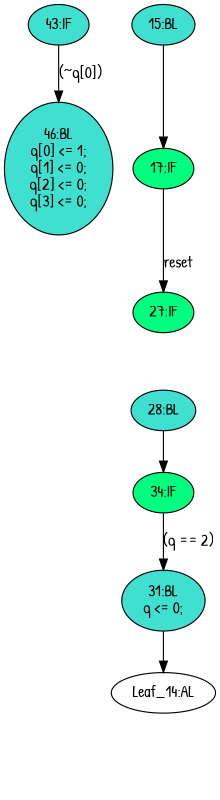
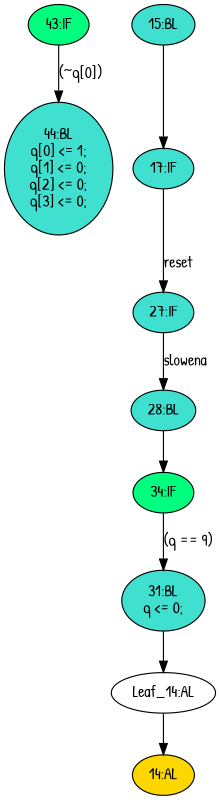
(59, 25) -> (59, 25)
(59, 169) -> (59, 169)
(163, 169) -> (163, 169)
(163, 312) -> (163, 312)
none -> (163, 356)
(189, 542) -> (189, 542)
none -> (163, 775)
